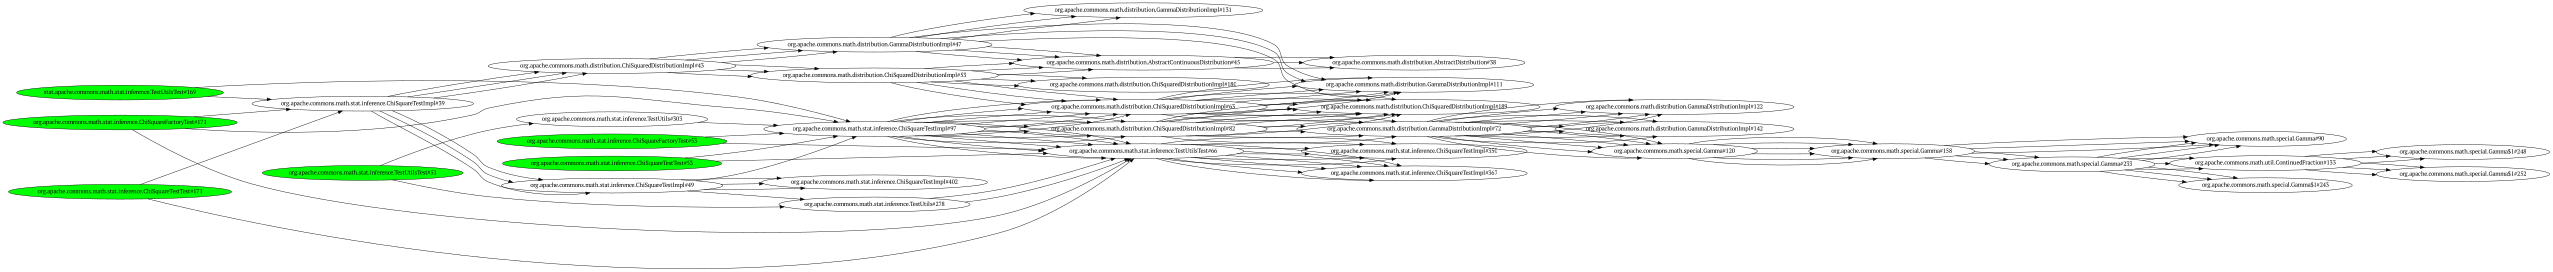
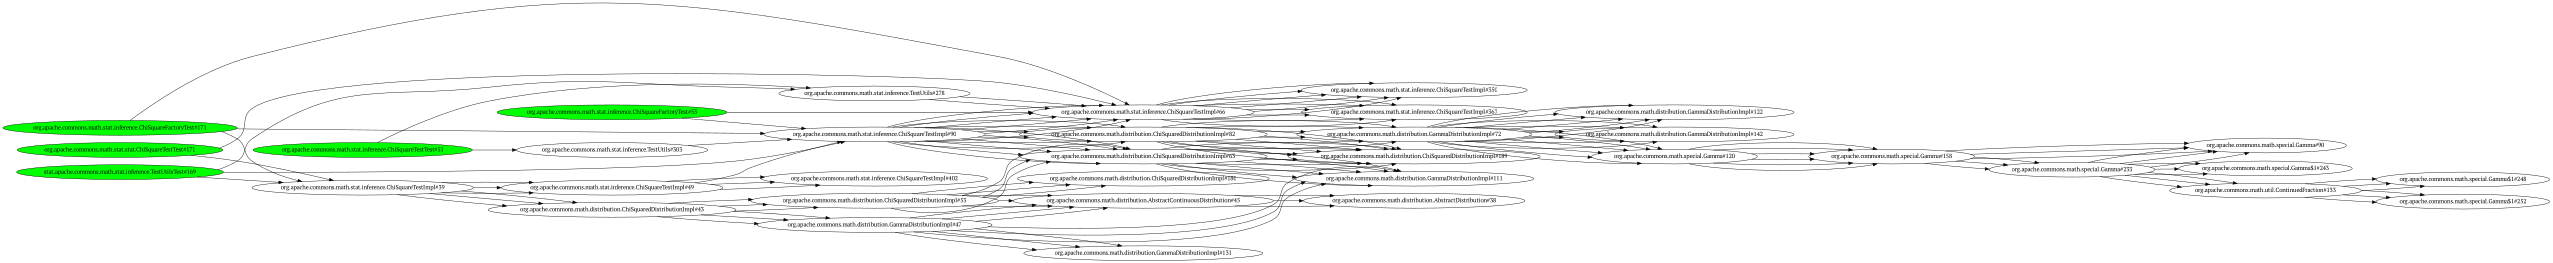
(875, 129) -> (875, 134)
(1143, 151) -> (1143, 112)
(612, 163) -> none
(363, 173) -> (363, 150)
(120, 192) -> (120, 150)
(744, 195) -> (492, 87)
